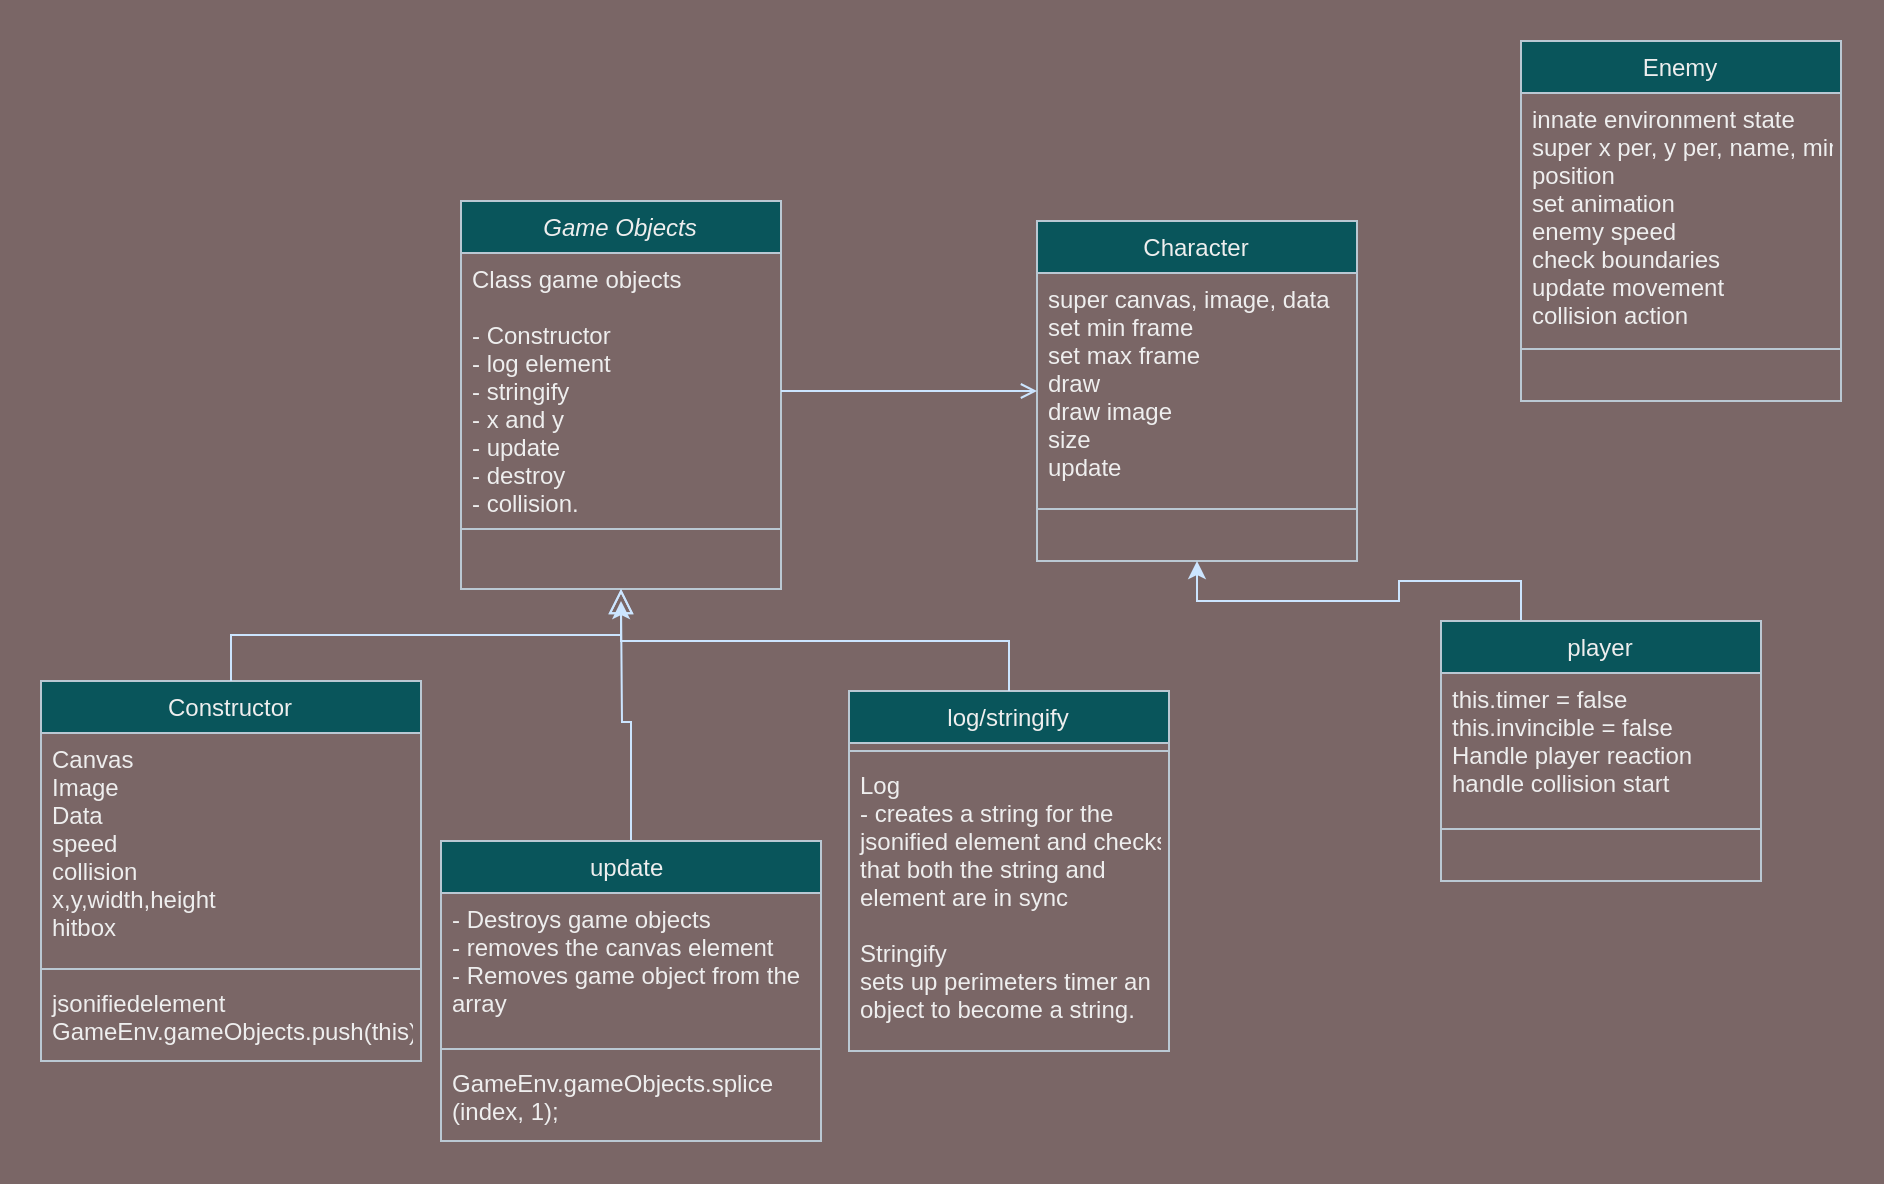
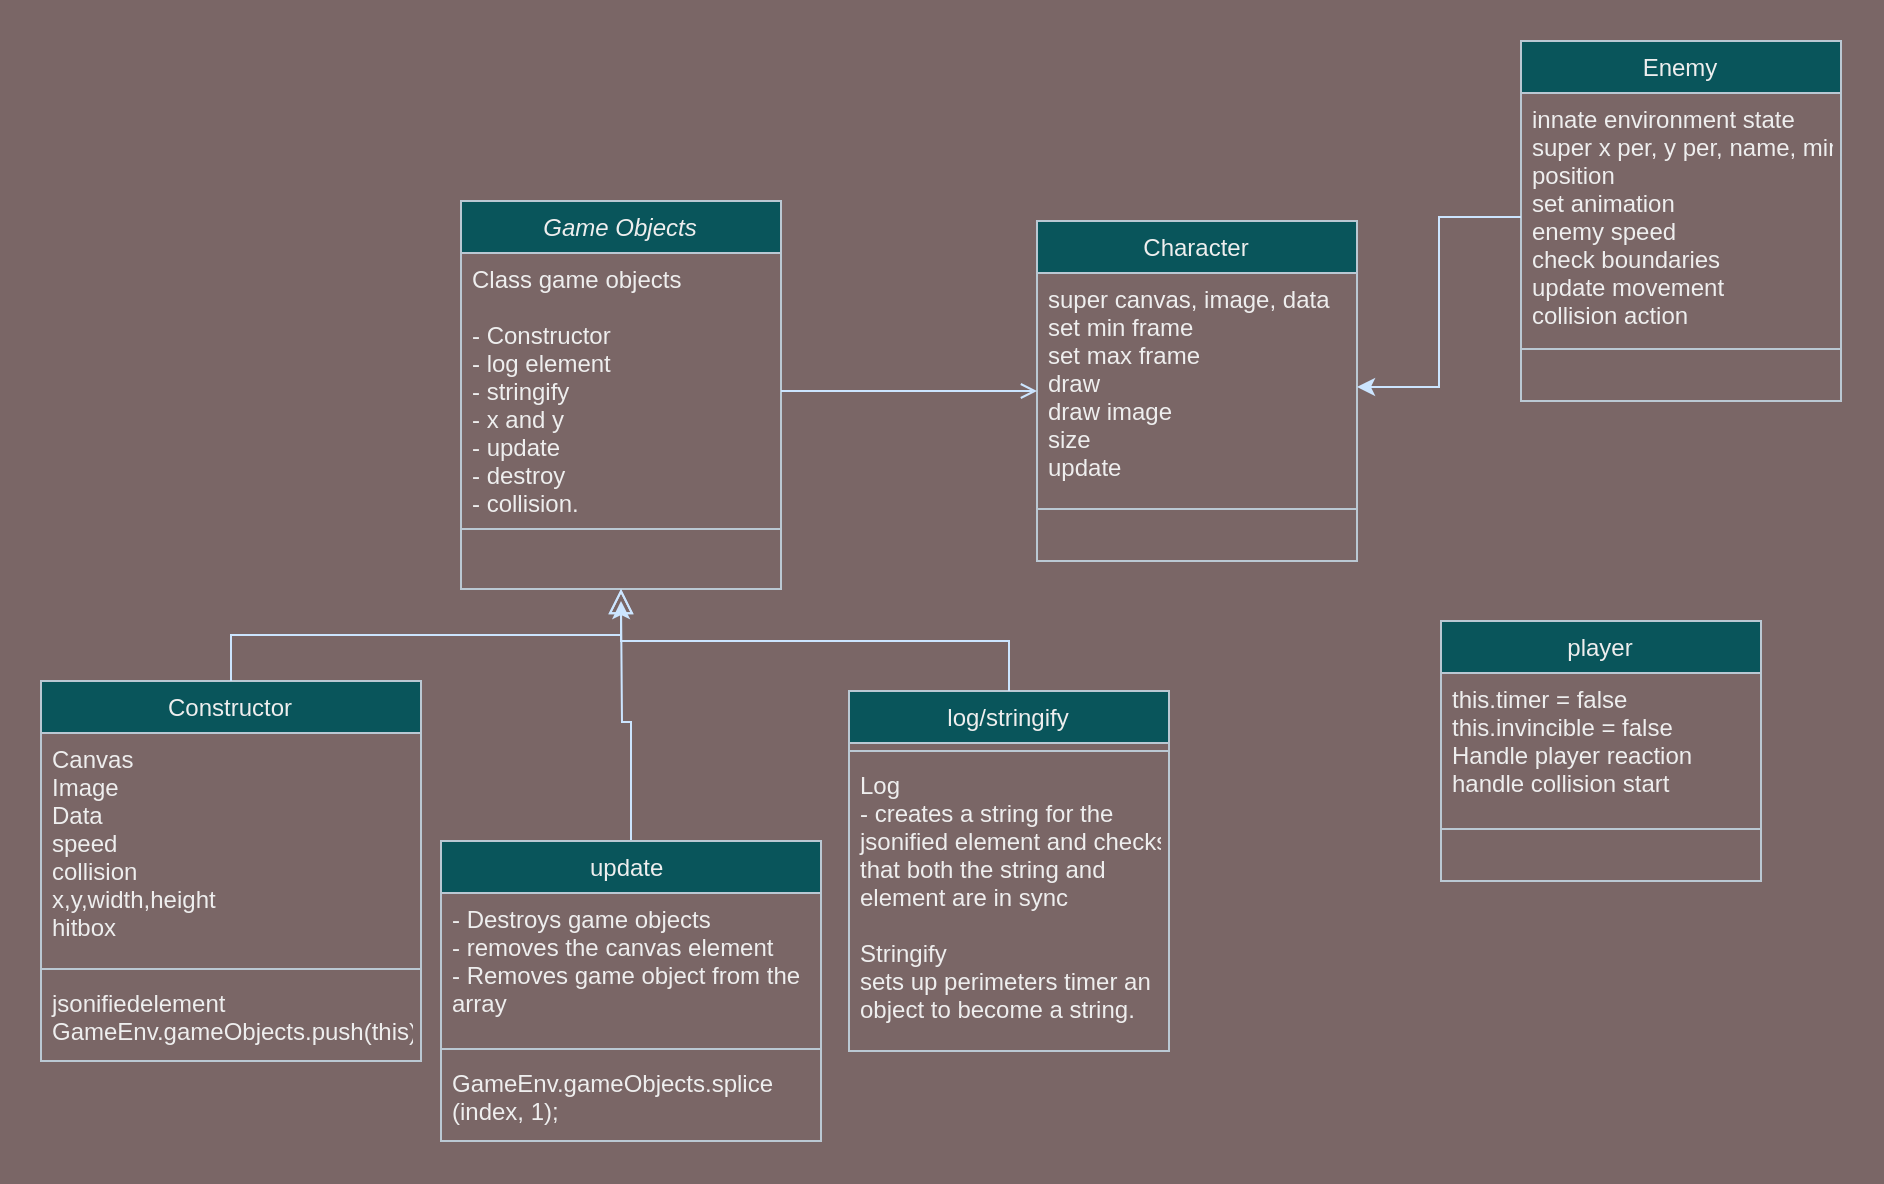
none -> (1439, 297)
(1376, 601) -> none
